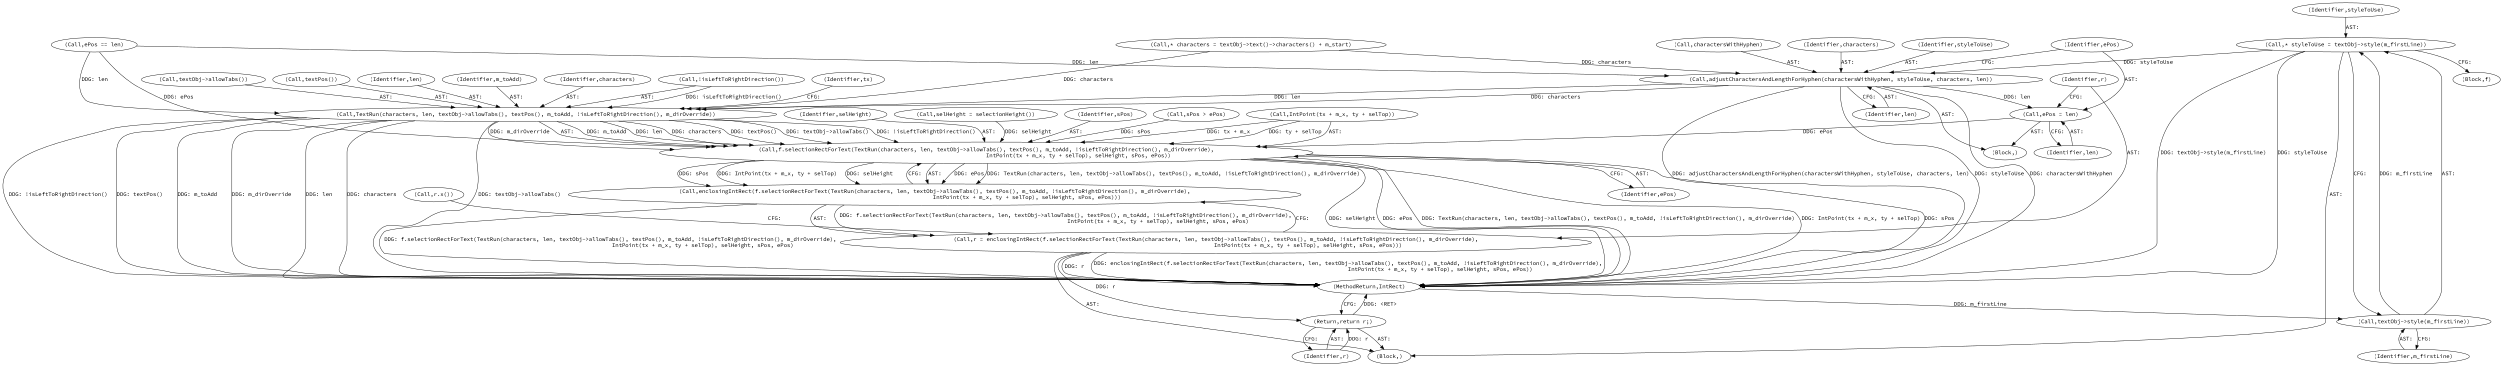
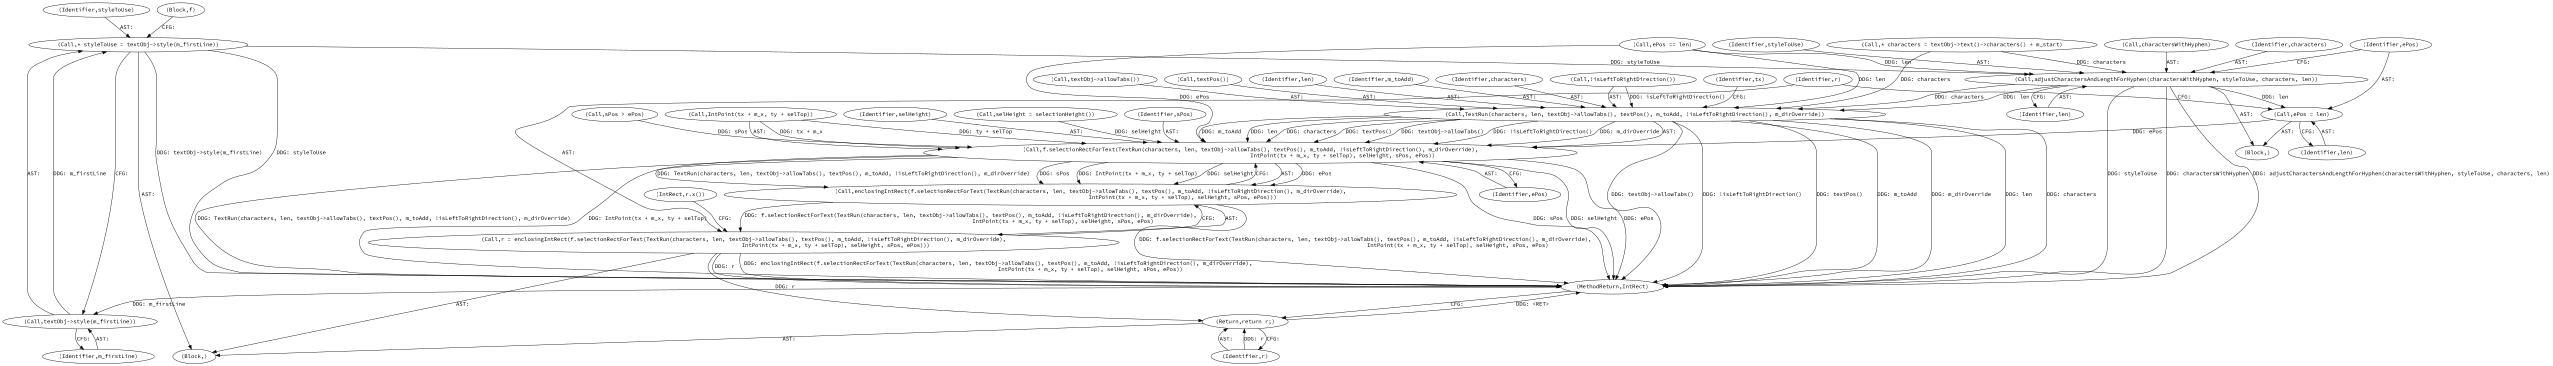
(2442, 57) -> (161, 26)
(434, 195) -> (680, 195)
